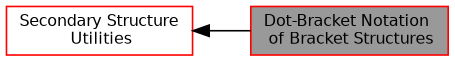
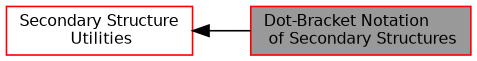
(350, 31) -> (361, 31)
